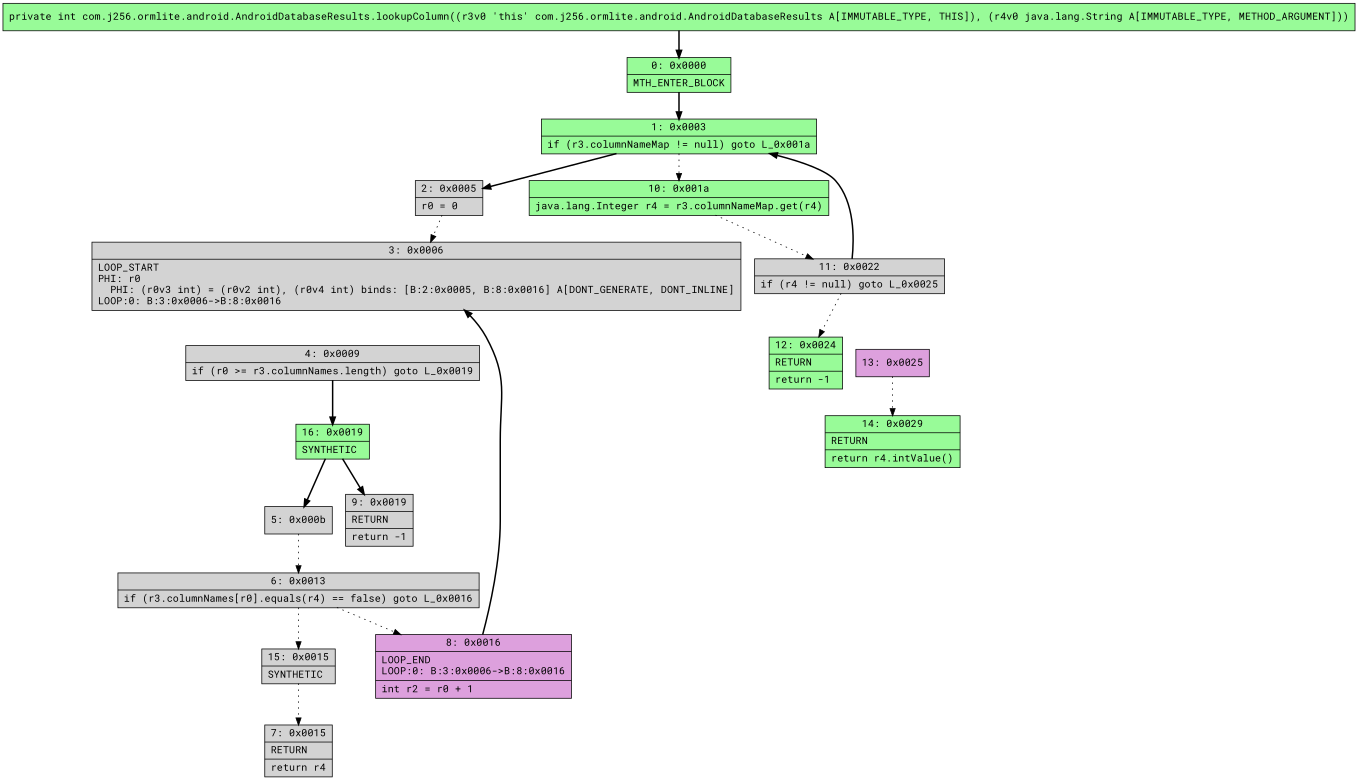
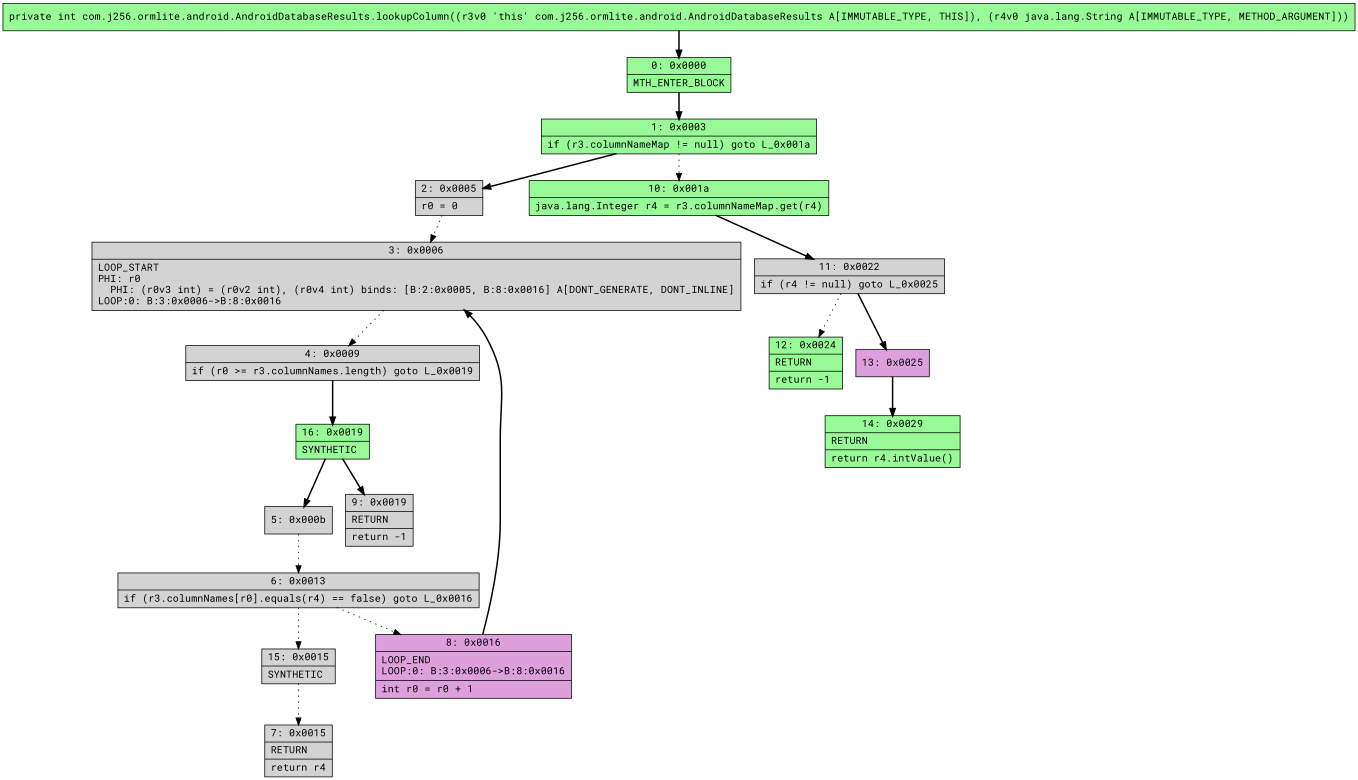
(841, 188) -> (870, 318)
(761, 236) -> (761, 236)
none -> (369, 325)
(893, 392) -> (893, 392)
(428, 689) -> (428, 689)
